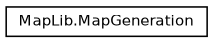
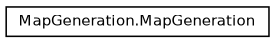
(107, 22) -> (138, 22)
